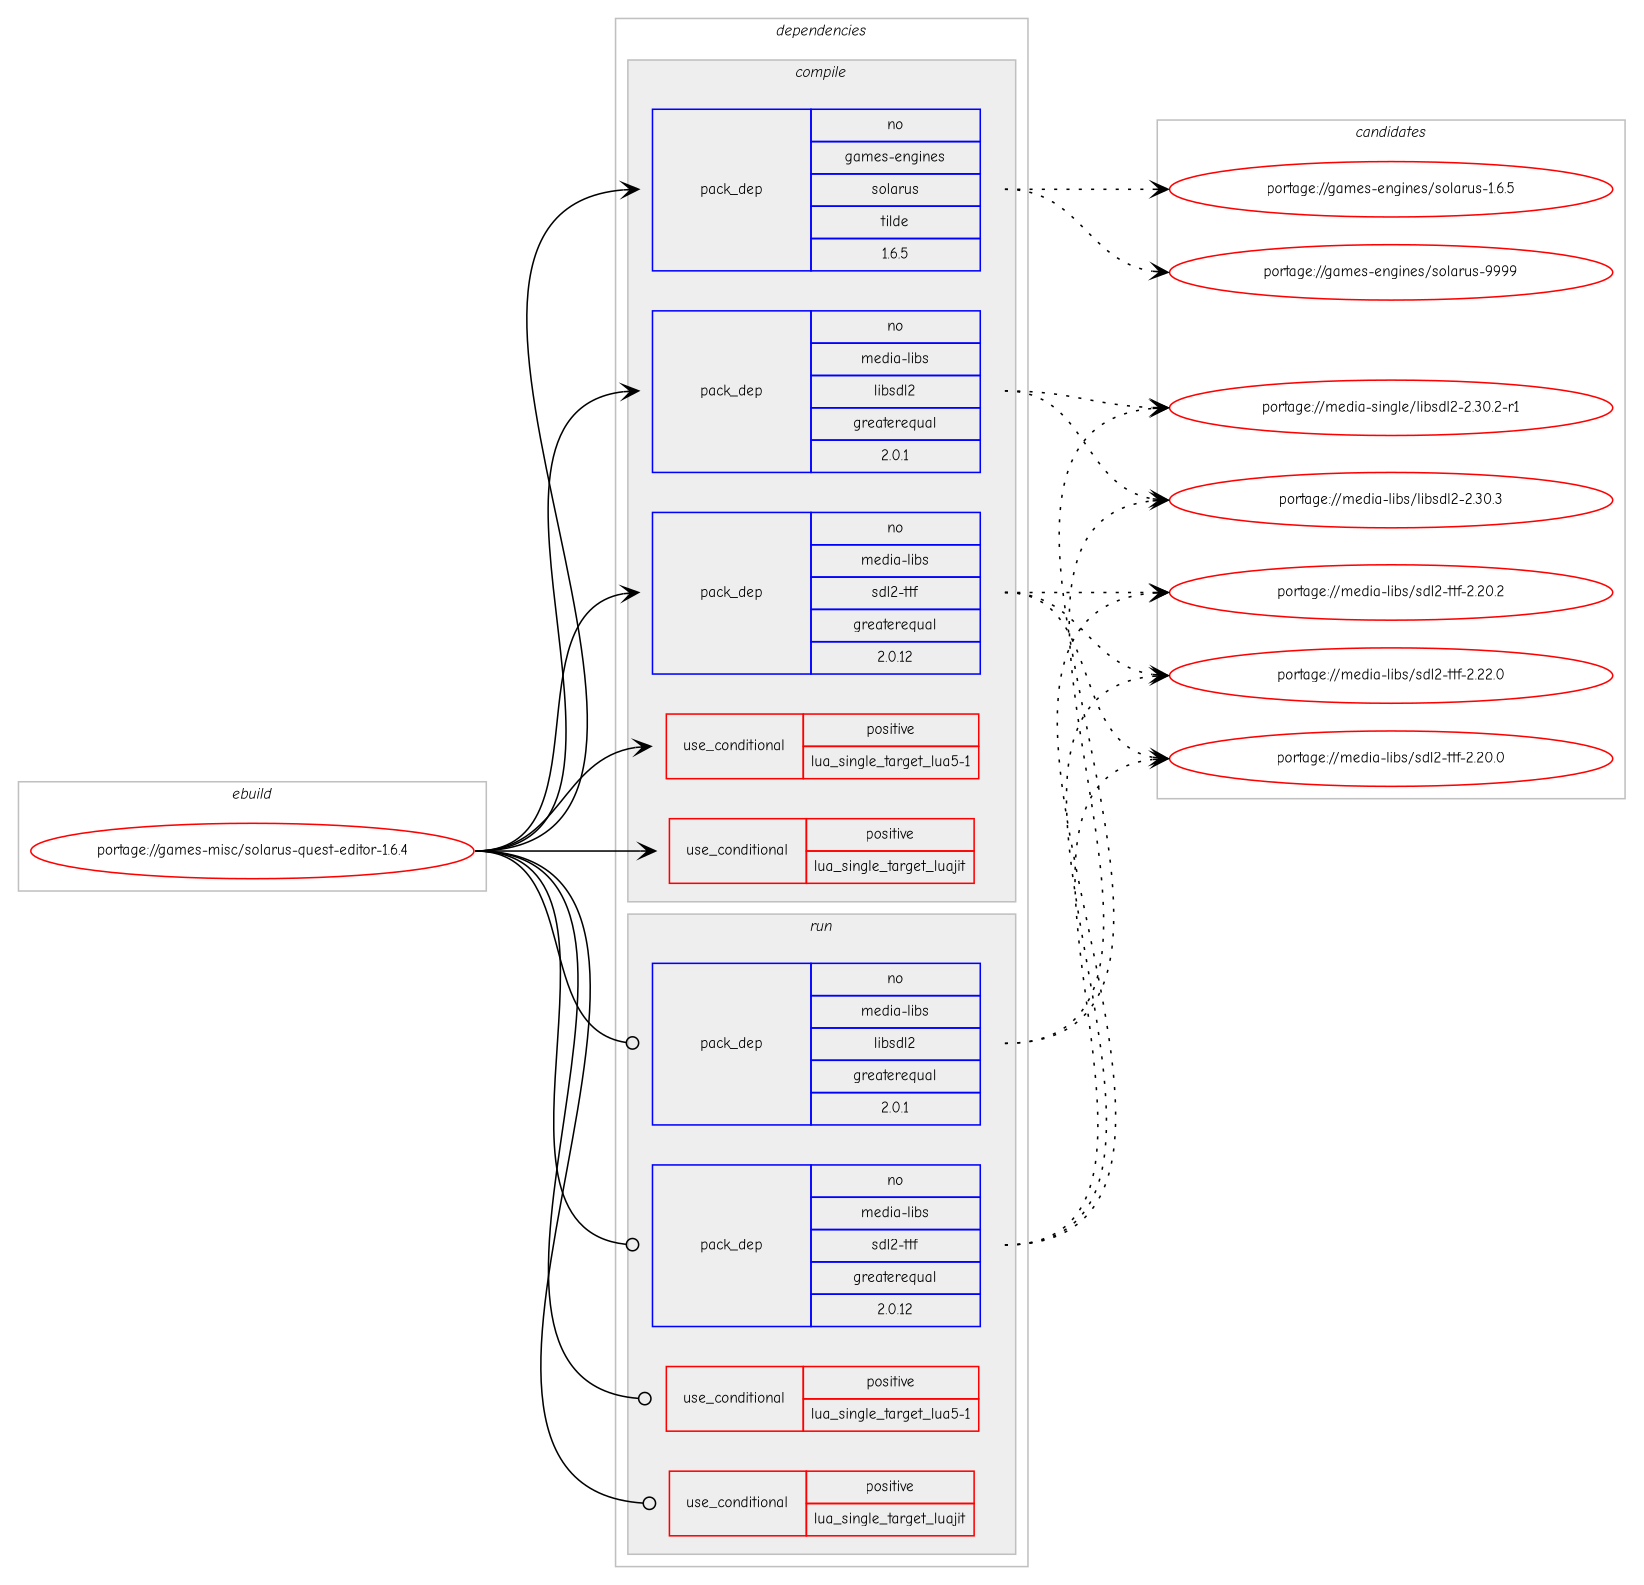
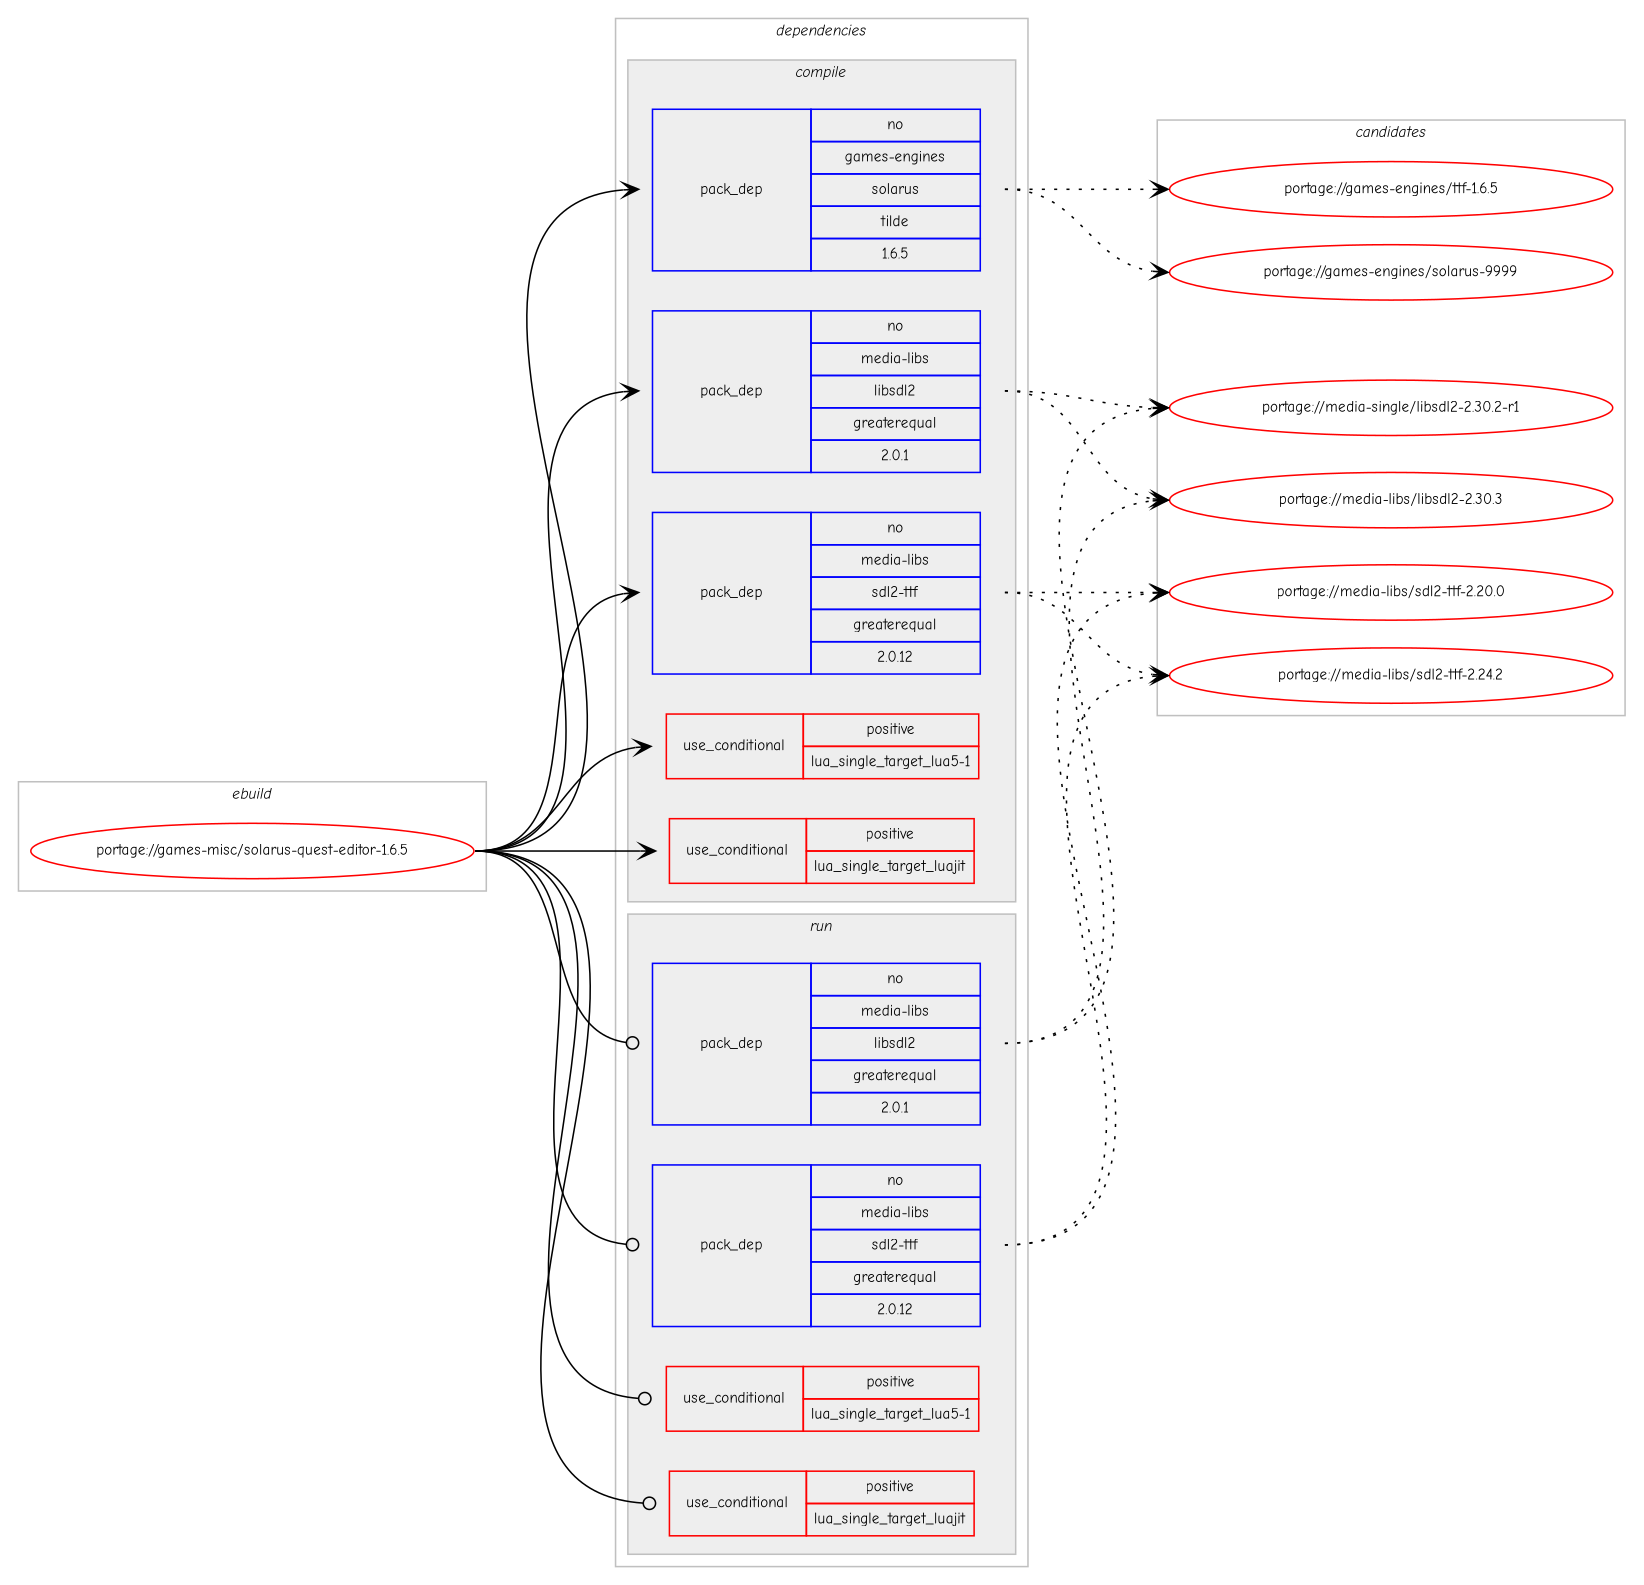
(1391, 189) -> (1391, 189)
(1391, 592) -> (1391, 676)
(1391, 676) -> none
(252, 851) -> (252, 851)
